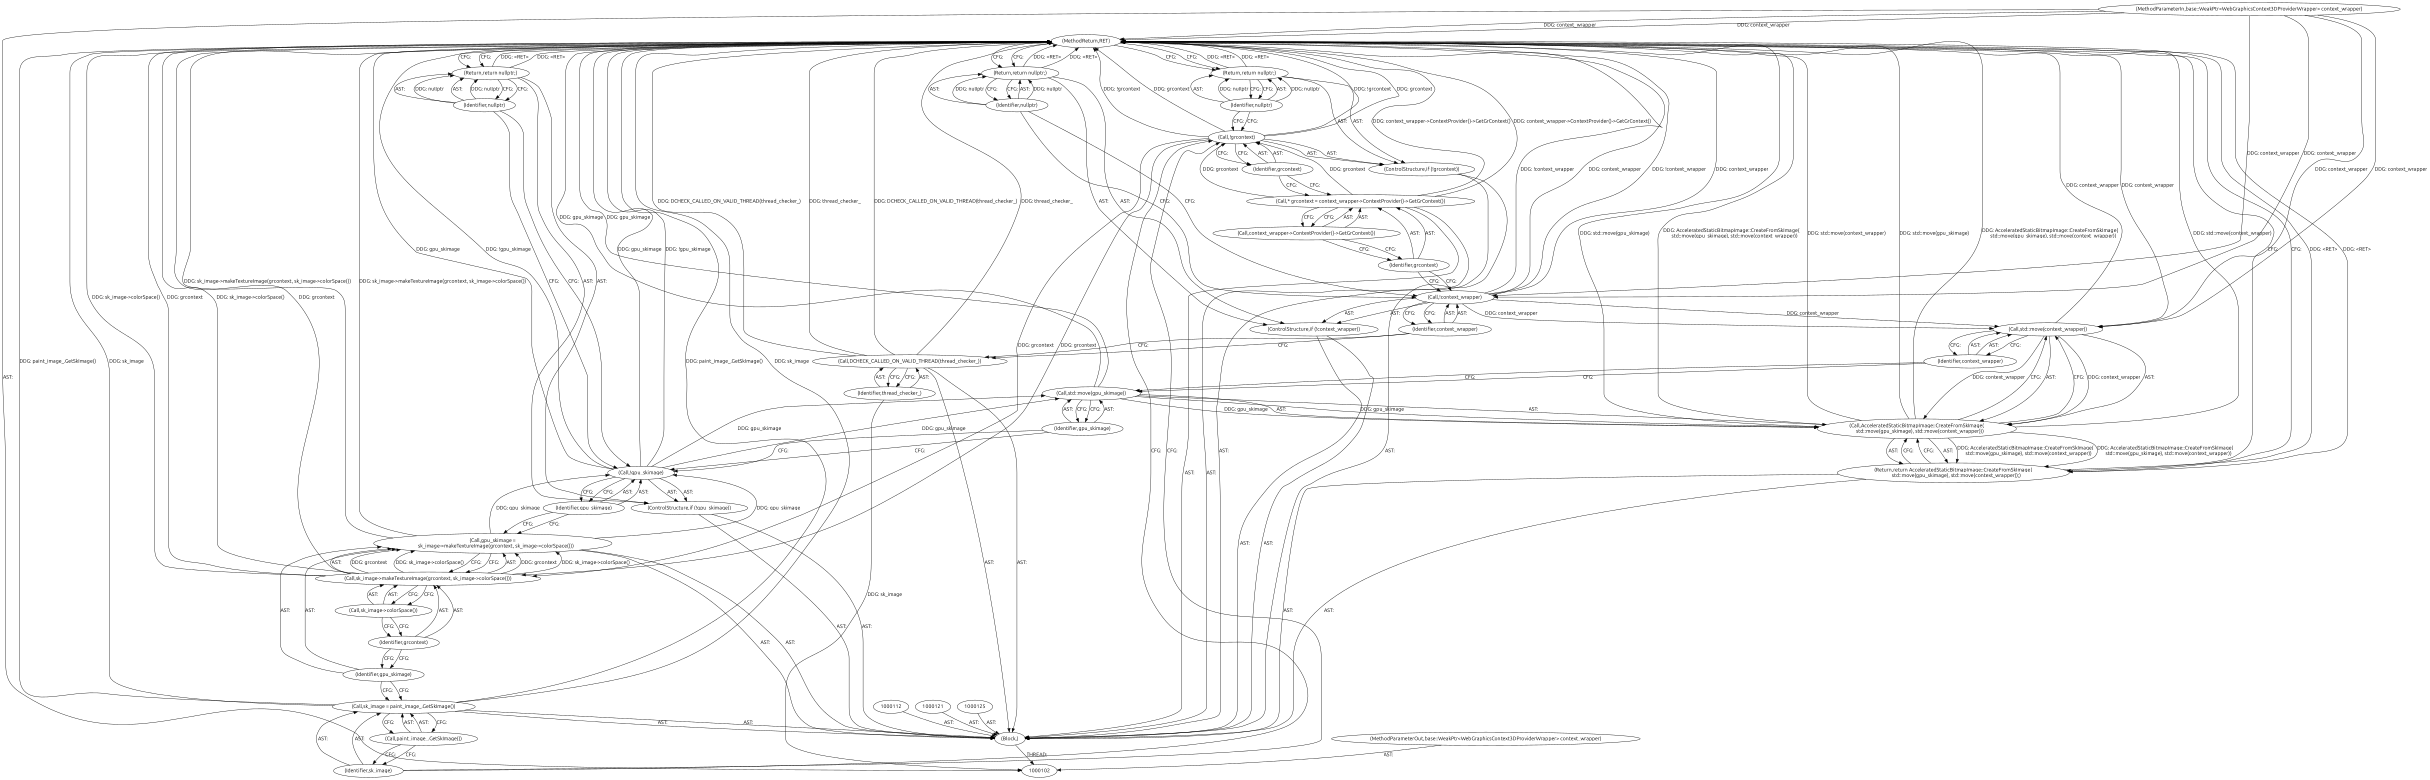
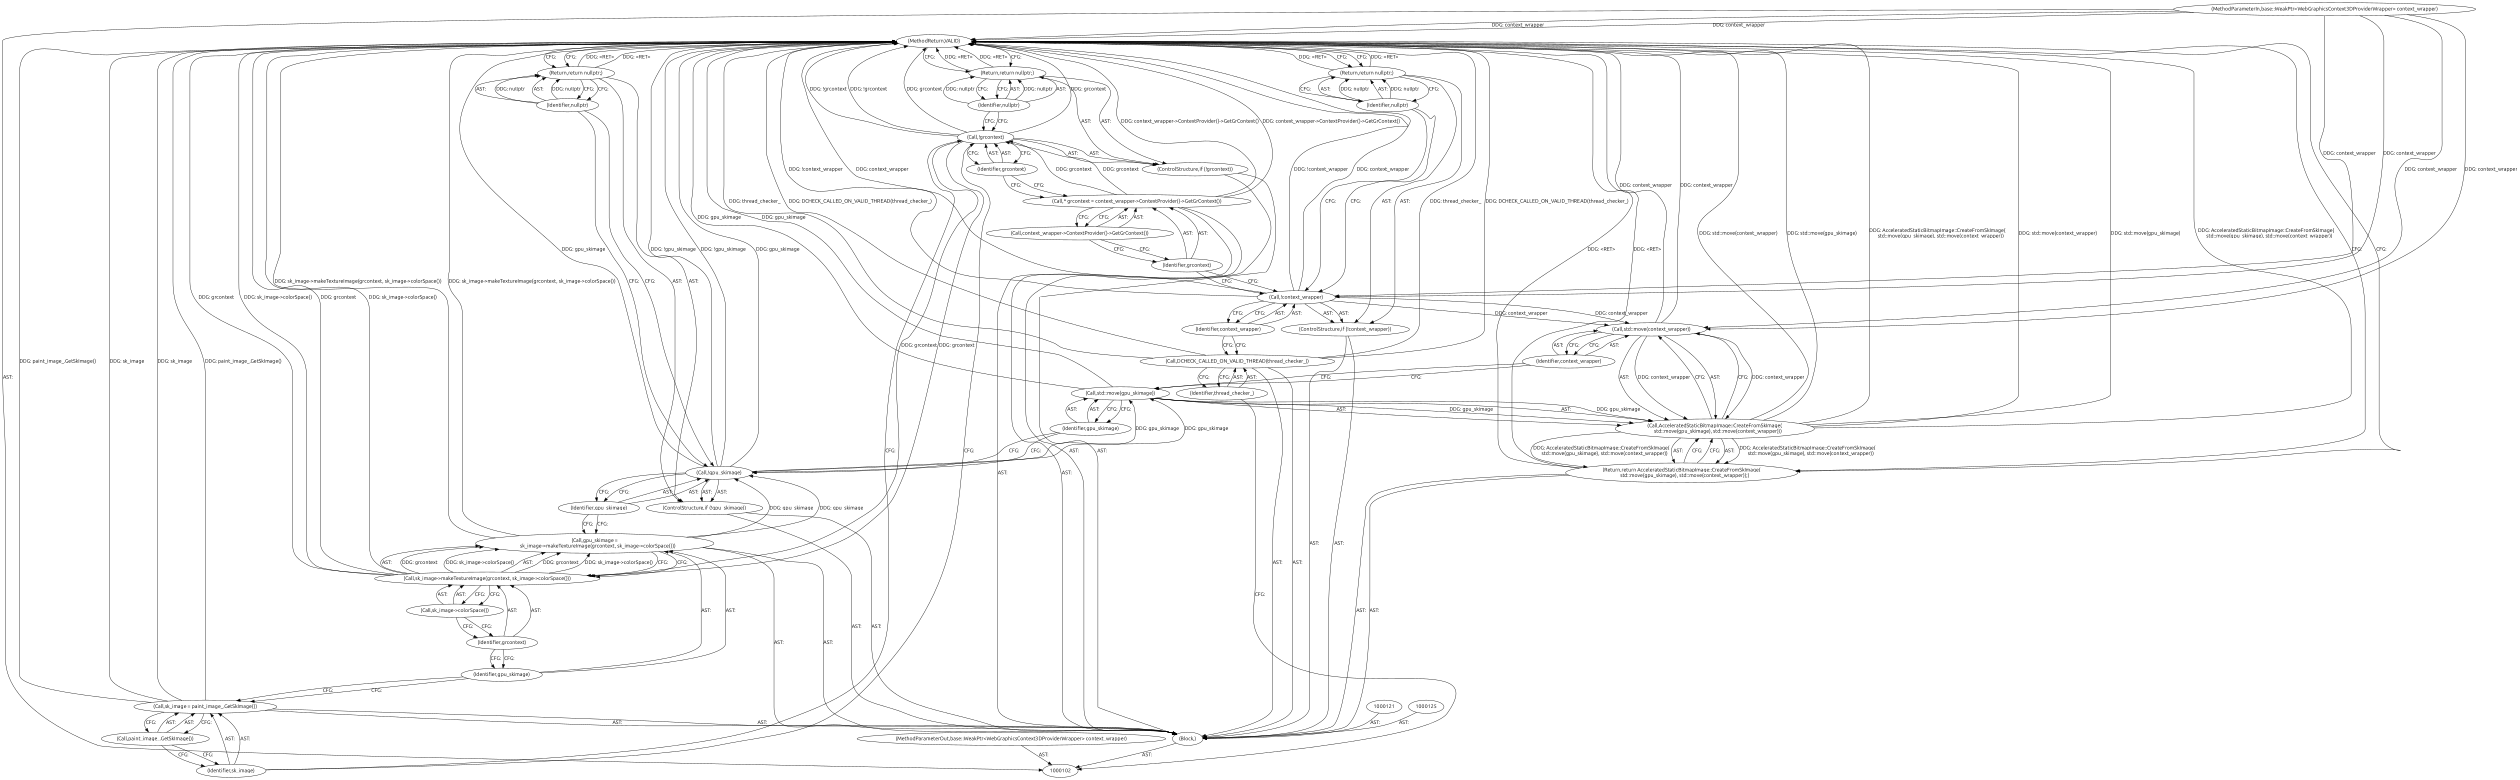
(1086, 41) -> (934, 41)
(885, 595) -> (1261, 595)
(891, 707) -> none
(1038, 755) -> (1148, 755)
